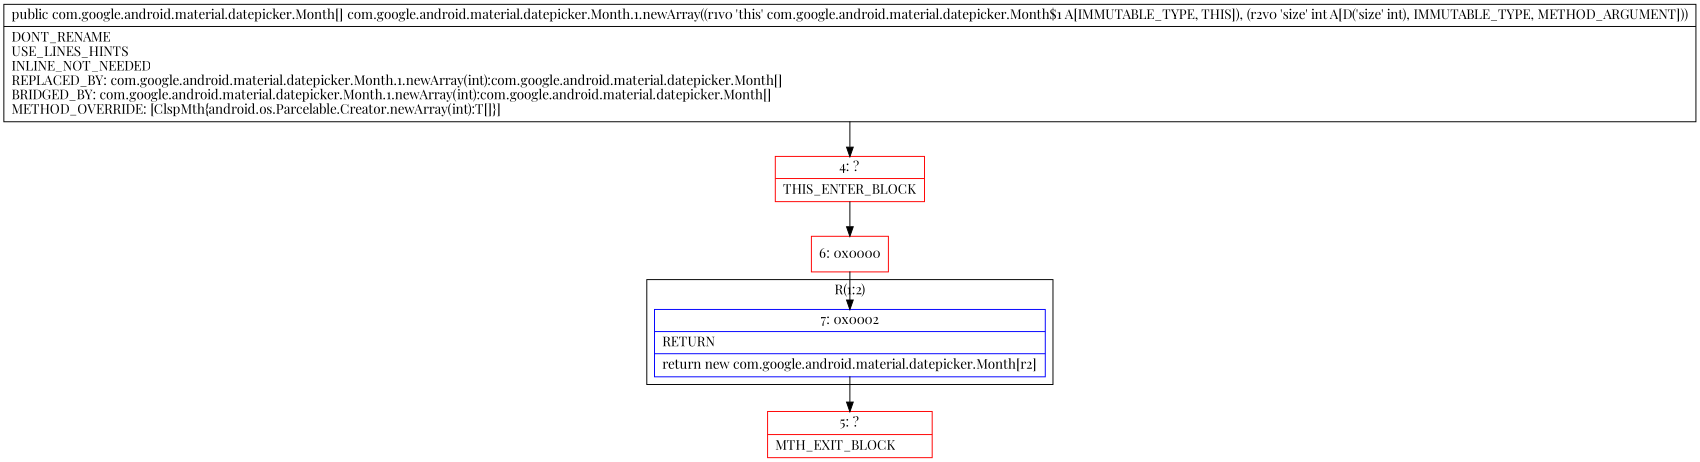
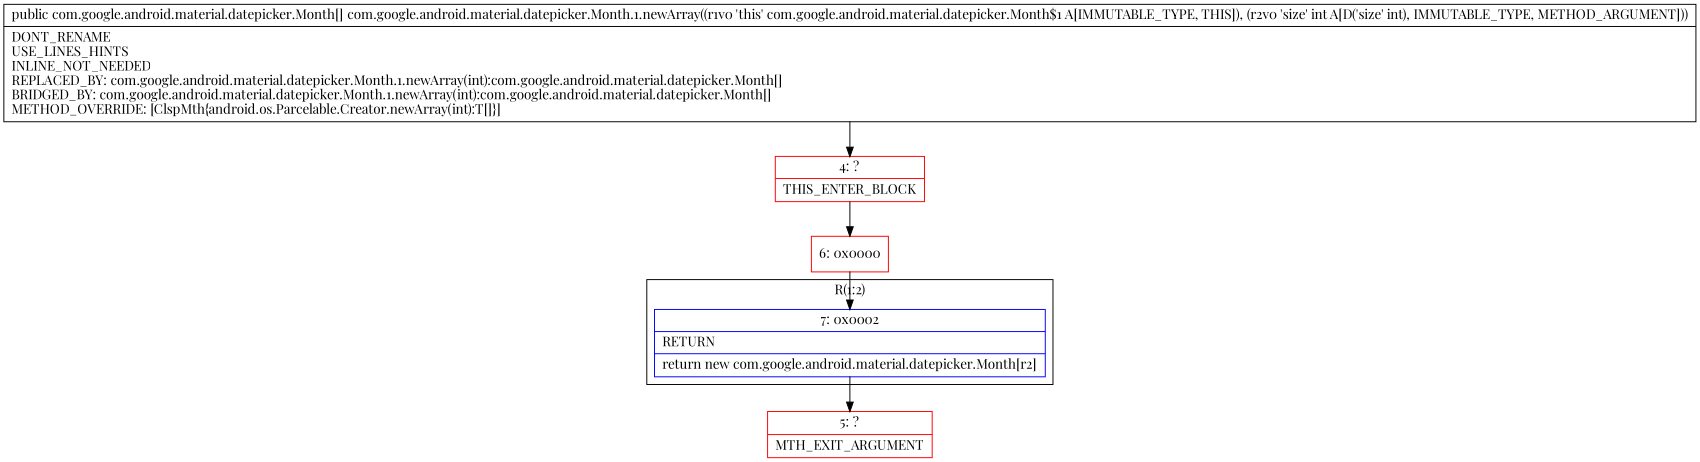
(835, 446) -> (850, 446)
